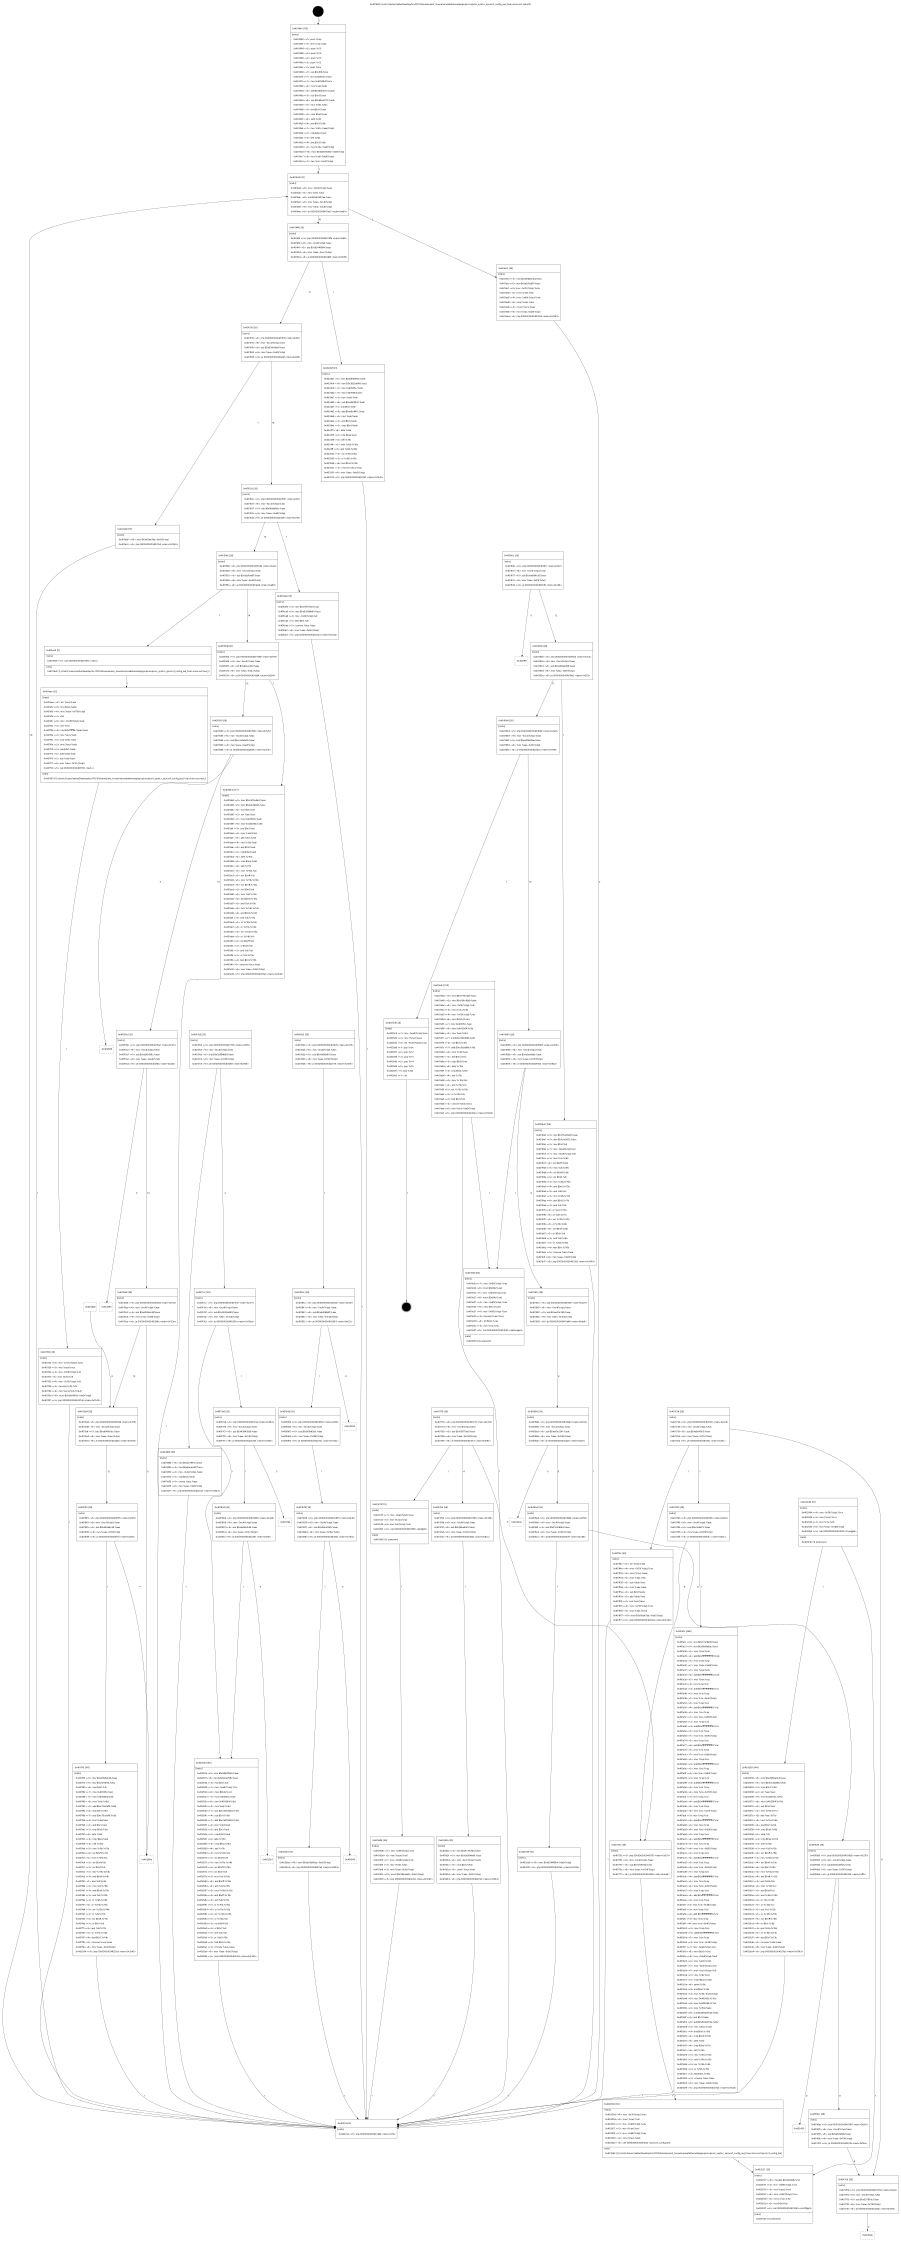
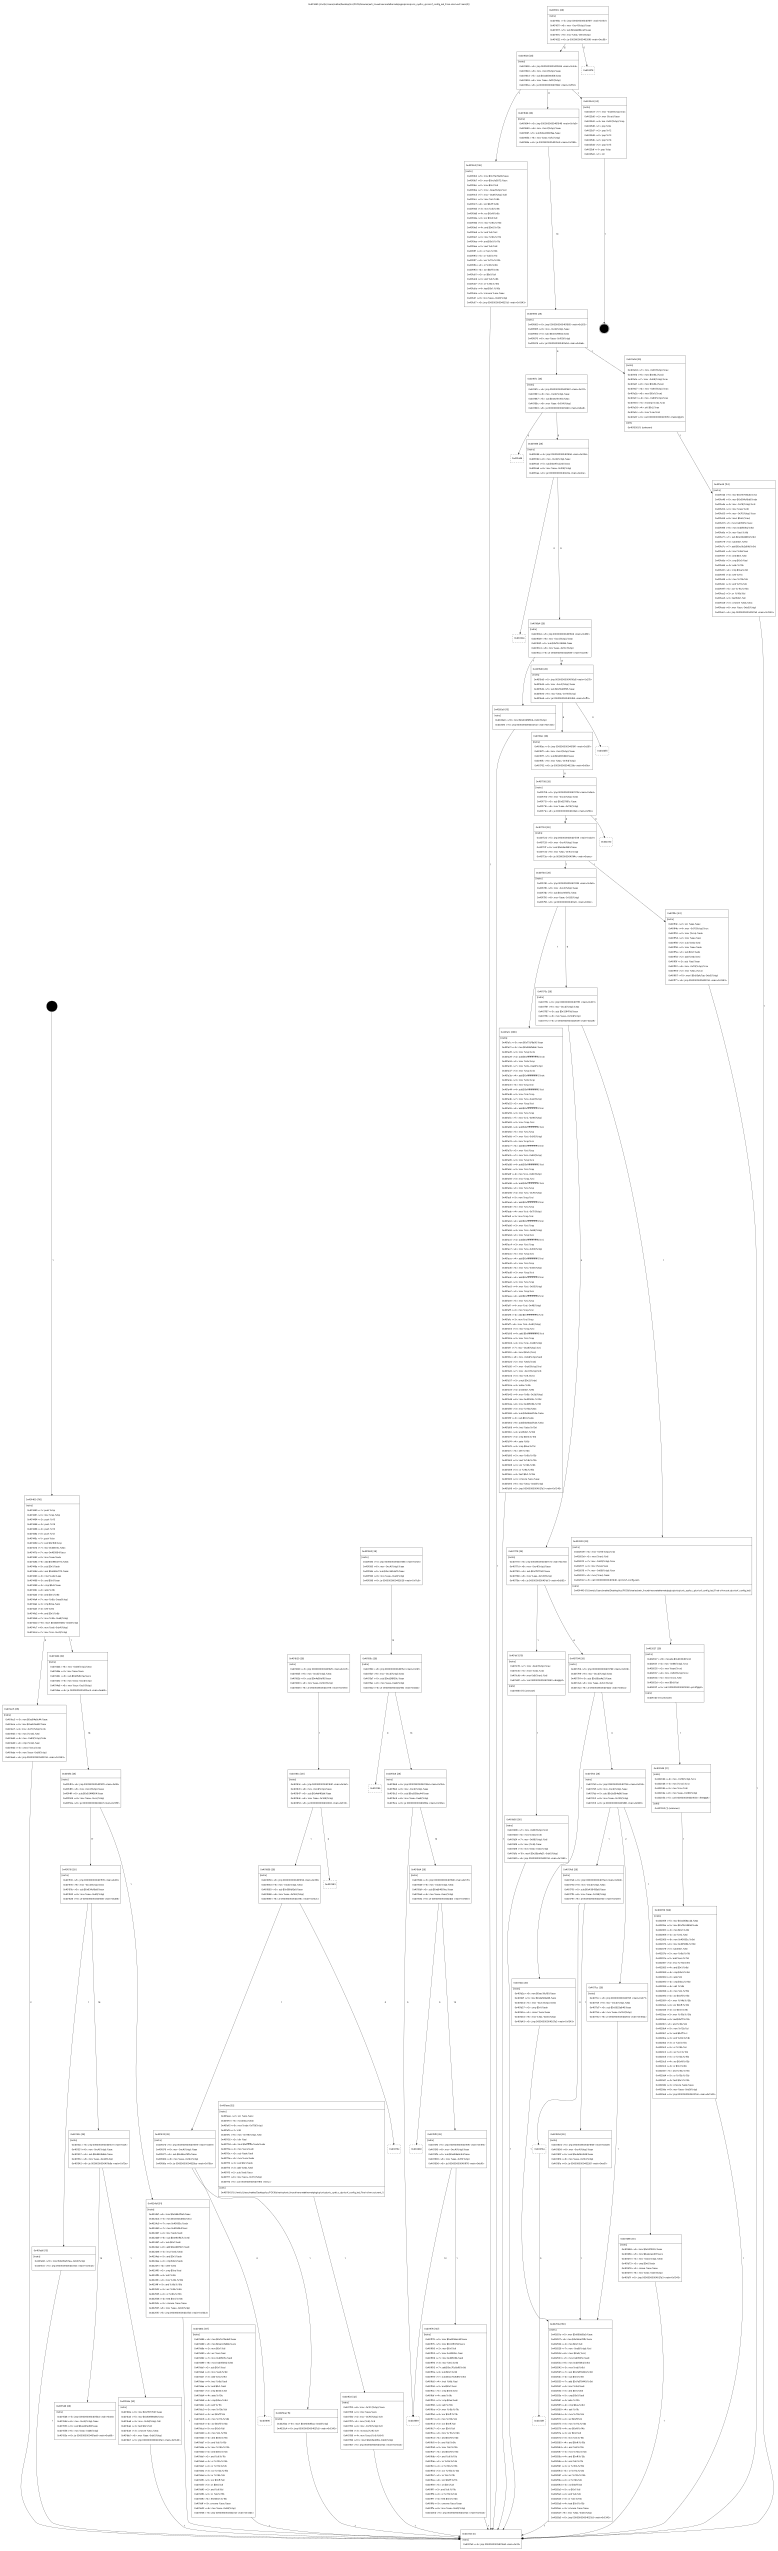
(422, 243) -> (41, 1670)
none -> (517, 459)
(128, 661) -> none
(247, 661) -> none
(467, 885) -> (576, 93)
(107, 1049) -> none
(480, 1192) -> (694, 462)
(29, 1193) -> none
(106, 1357) -> (428, 2023)
(234, 1366) -> (604, 1836)
(581, 1626) -> (580, 1287)
(264, 1697) -> (539, 2284)
none -> (607, 1730)
(881, 1752) -> (565, 818)
(875, 1880) -> (678, 1732)
(467, 2014) -> (524, 2177)
none -> (394, 2149)
